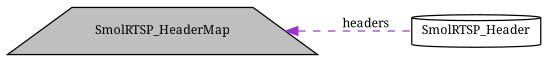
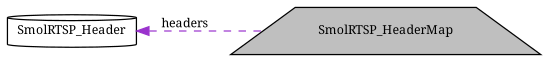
(355, 31) -> (206, 31)
